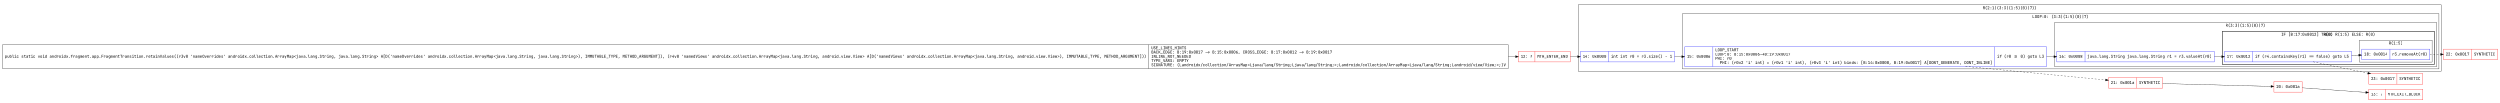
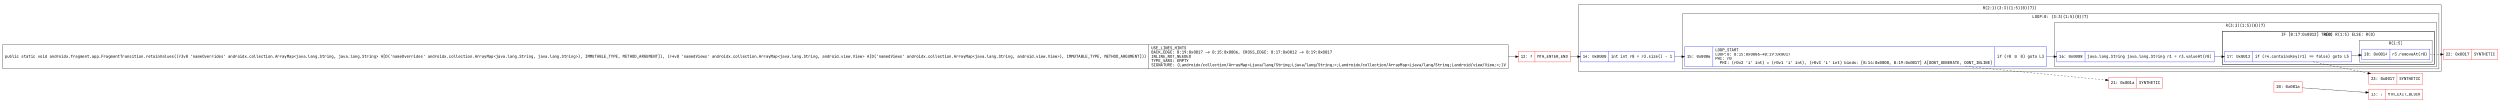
(2217, 85) -> none
